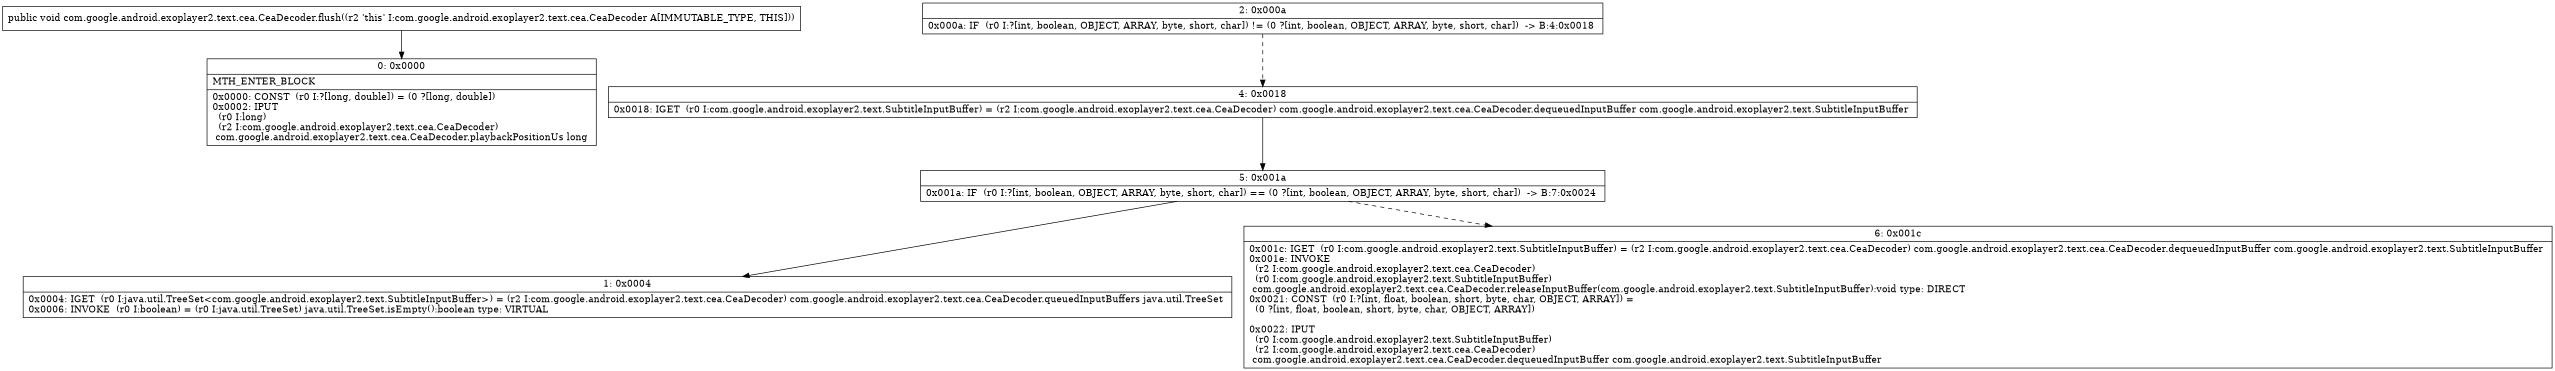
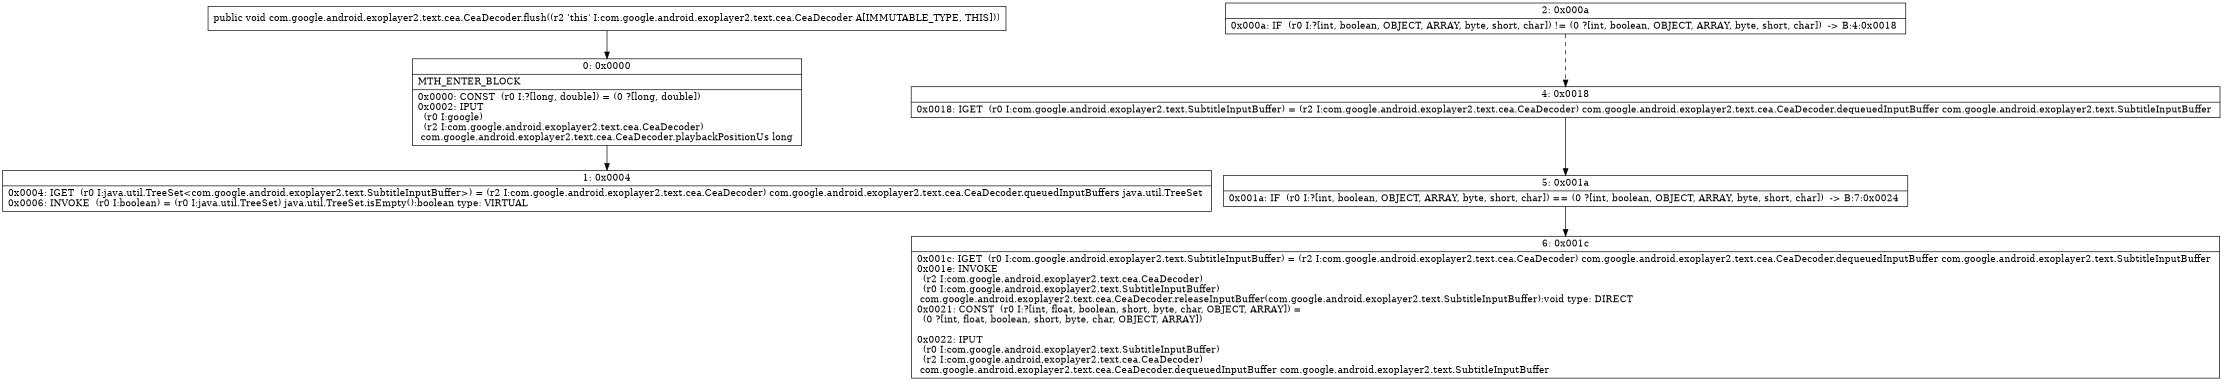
(240, 117) -> (450, 117)
(1417, 213) -> (1566, 218)
(963, 238) -> (607, 155)
